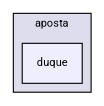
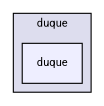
(52, 24) -> (52, 24)
